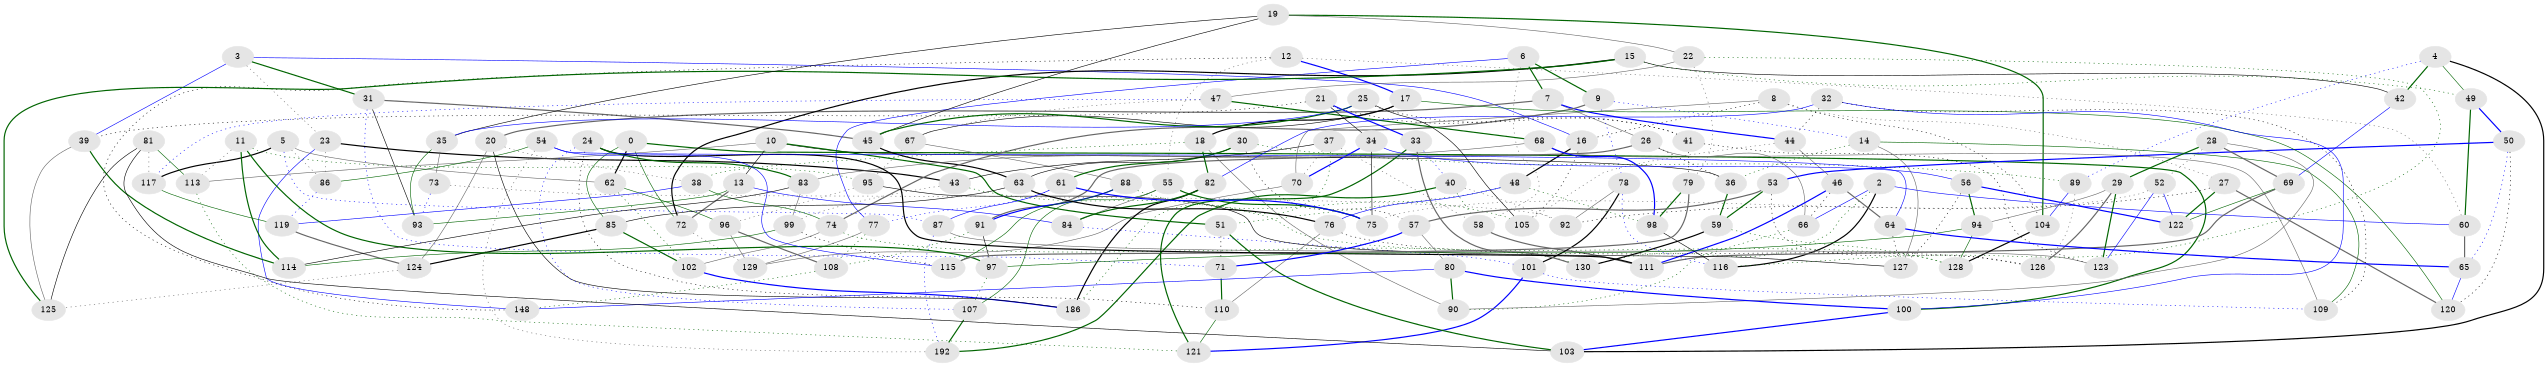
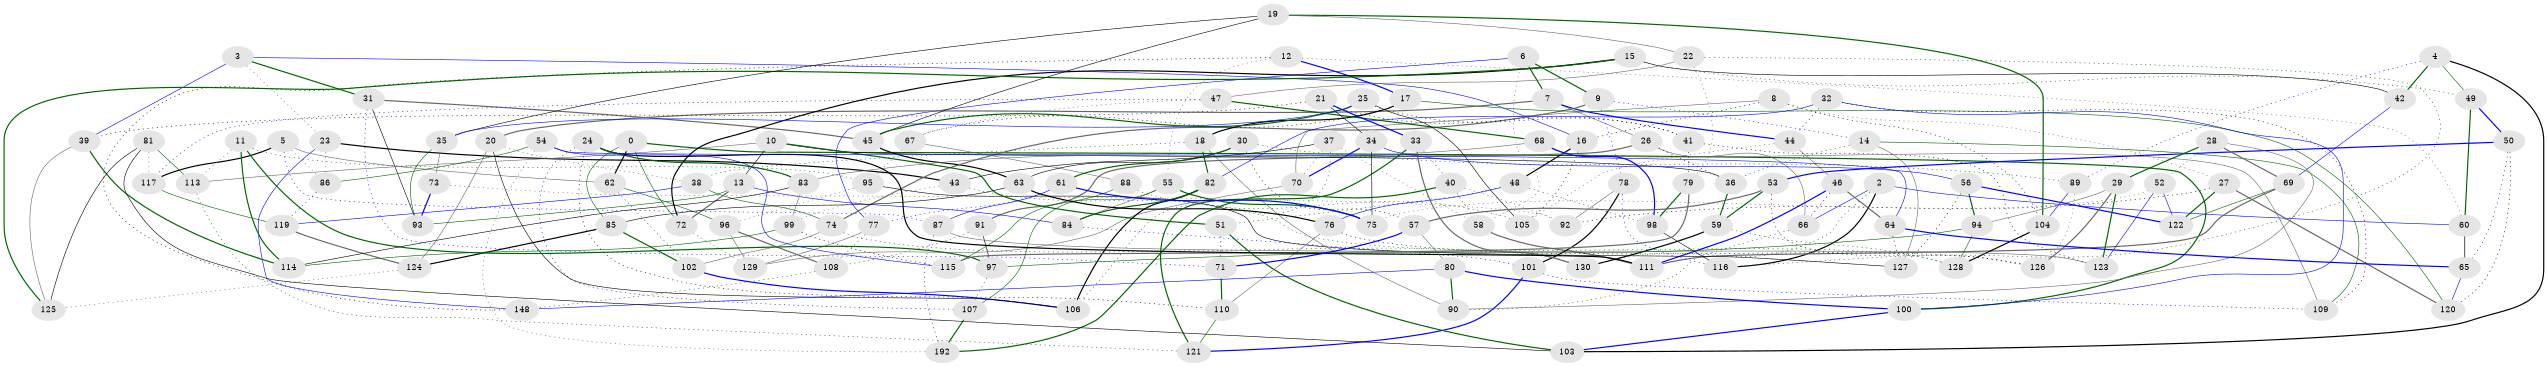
(1158, 122) -> (1158, 122)
(427, 202) -> (427, 202)
(1053, 205) -> none
(1073, 310) -> (1073, 310)
